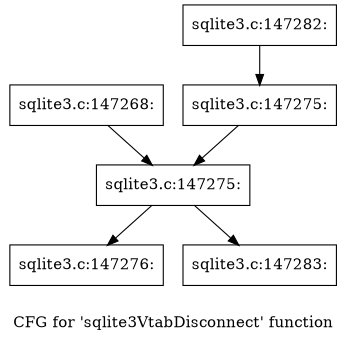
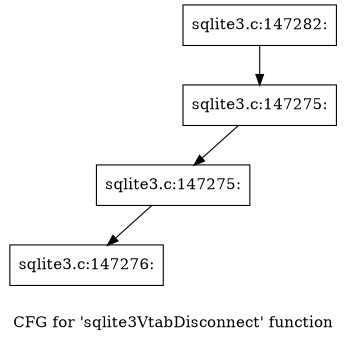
(87, 105) -> none
(260, 265) -> none
